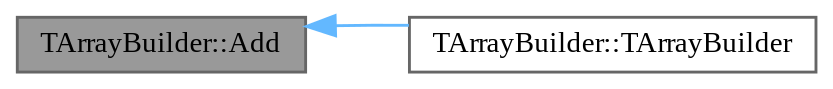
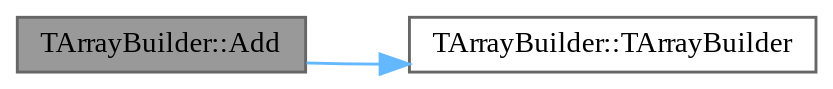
(372, 25) -> (343, 64)
